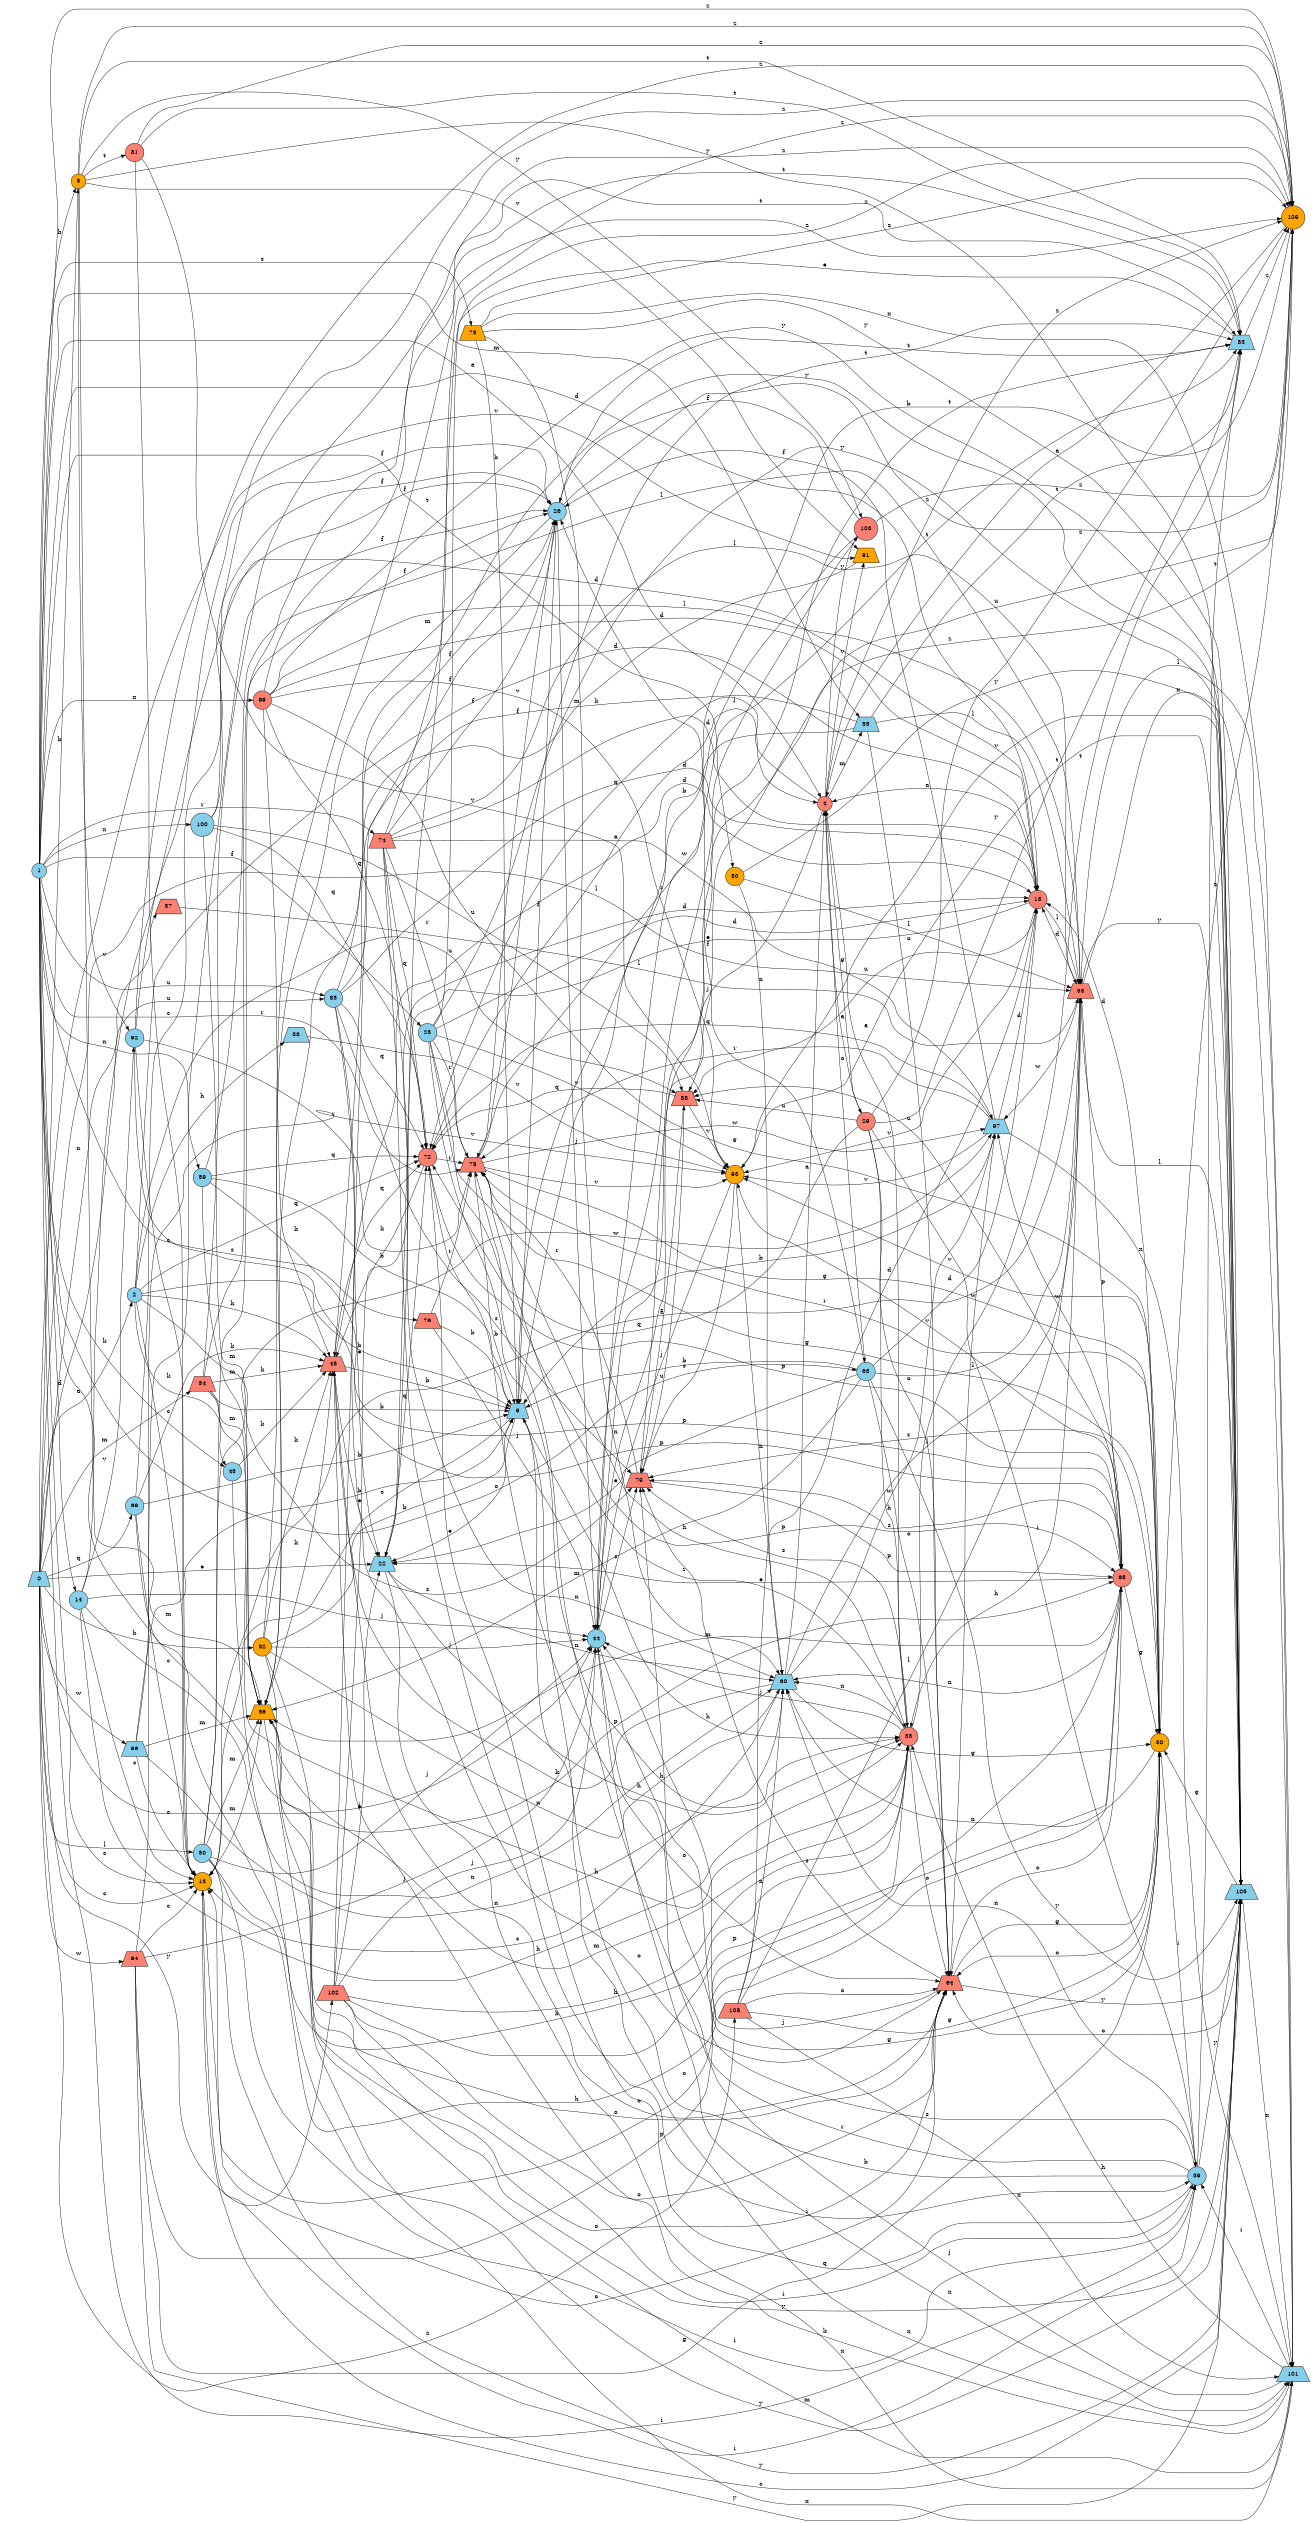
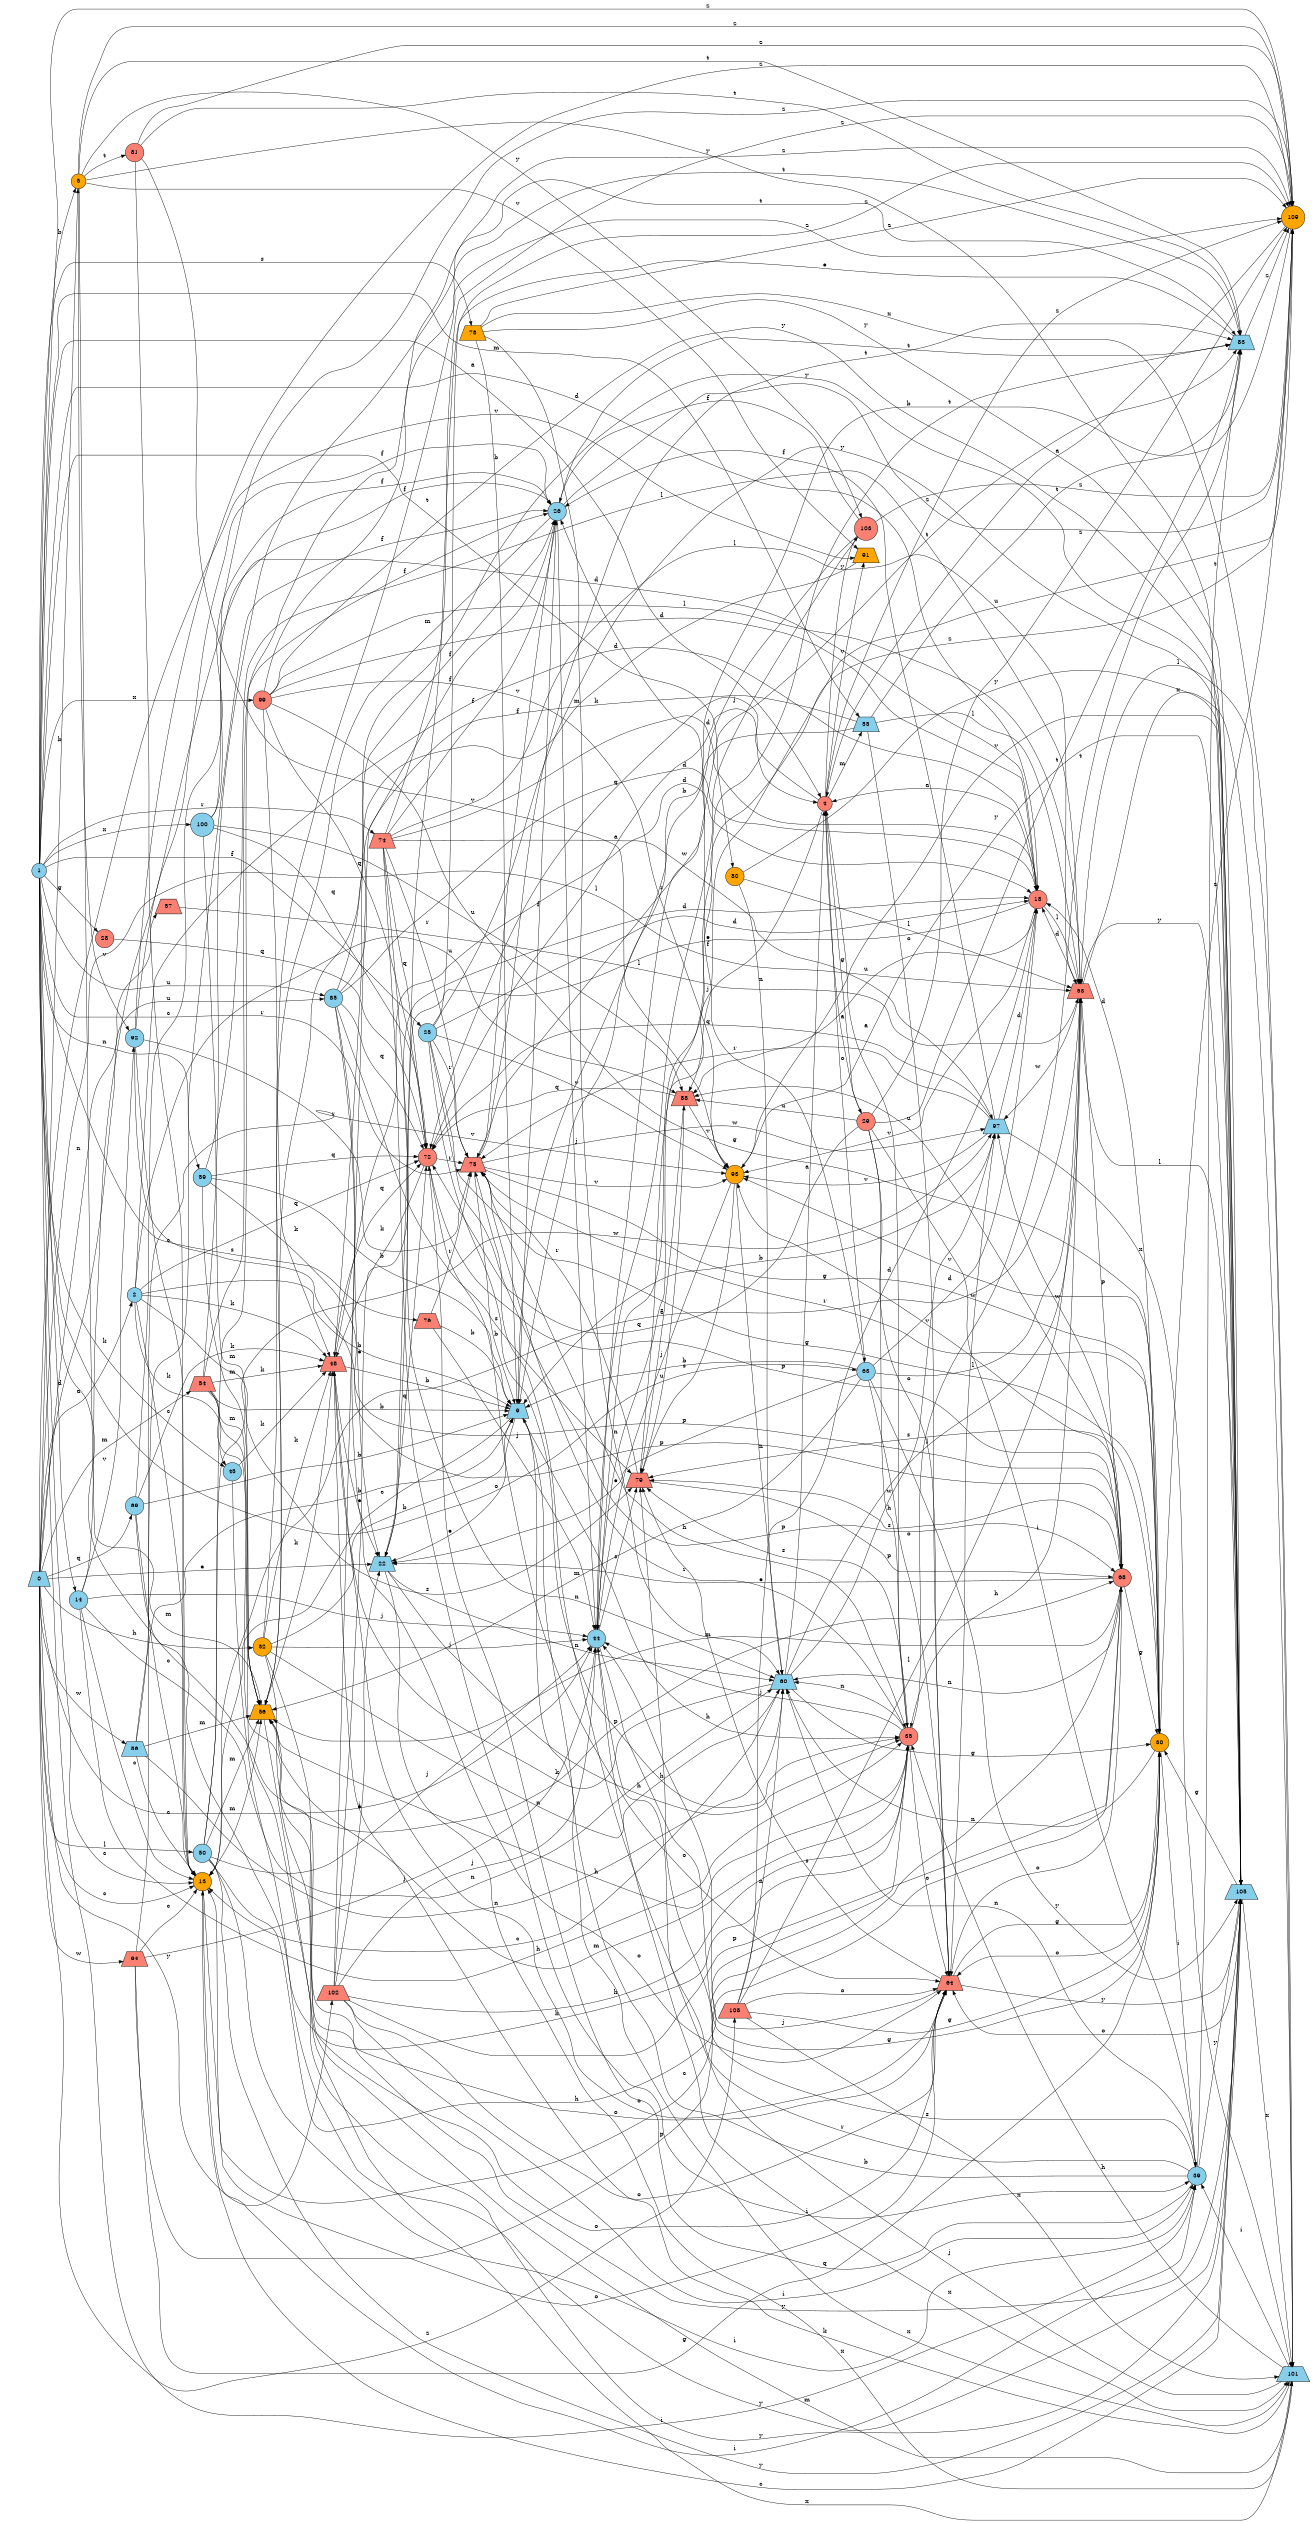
none -> (105, 939)
(296, 1035) -> none
(135, 1749) -> (135, 1749)
(743, 2506) -> (582, 2345)
